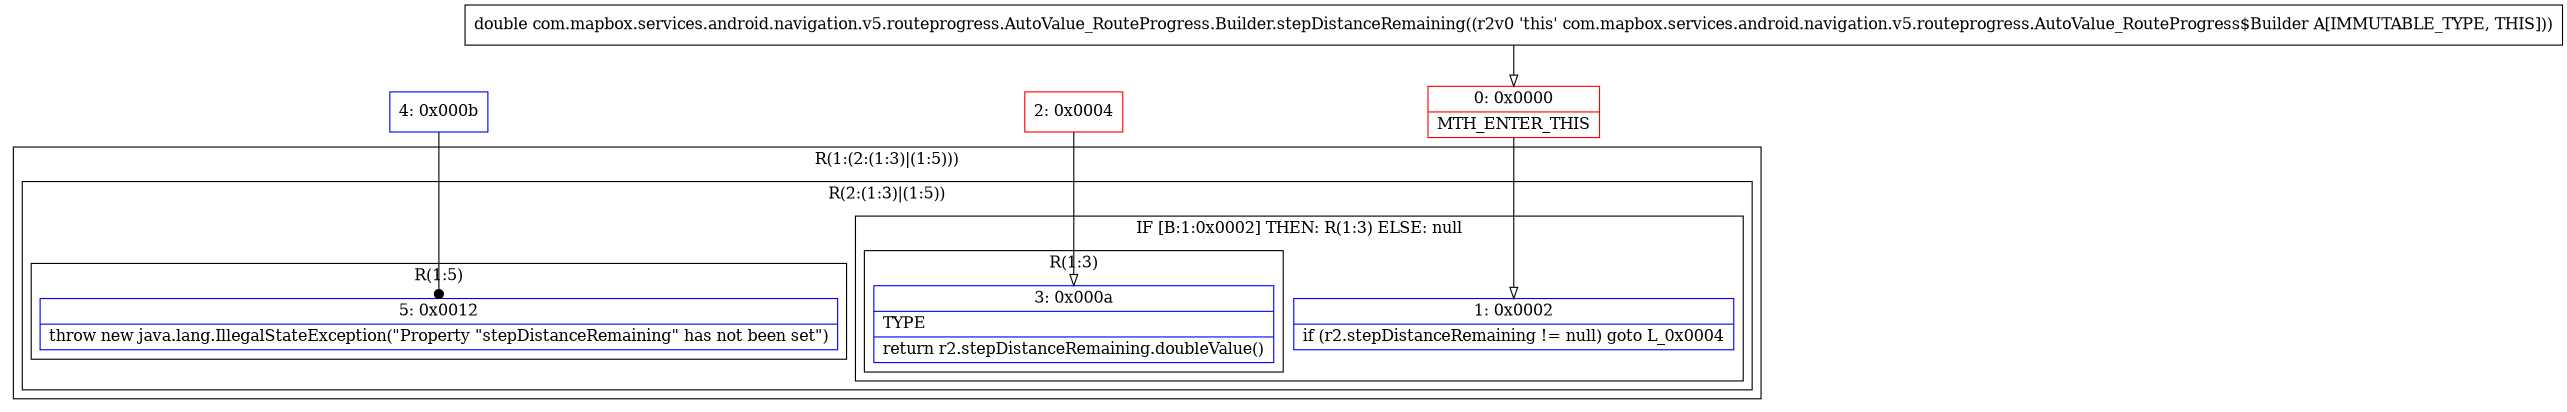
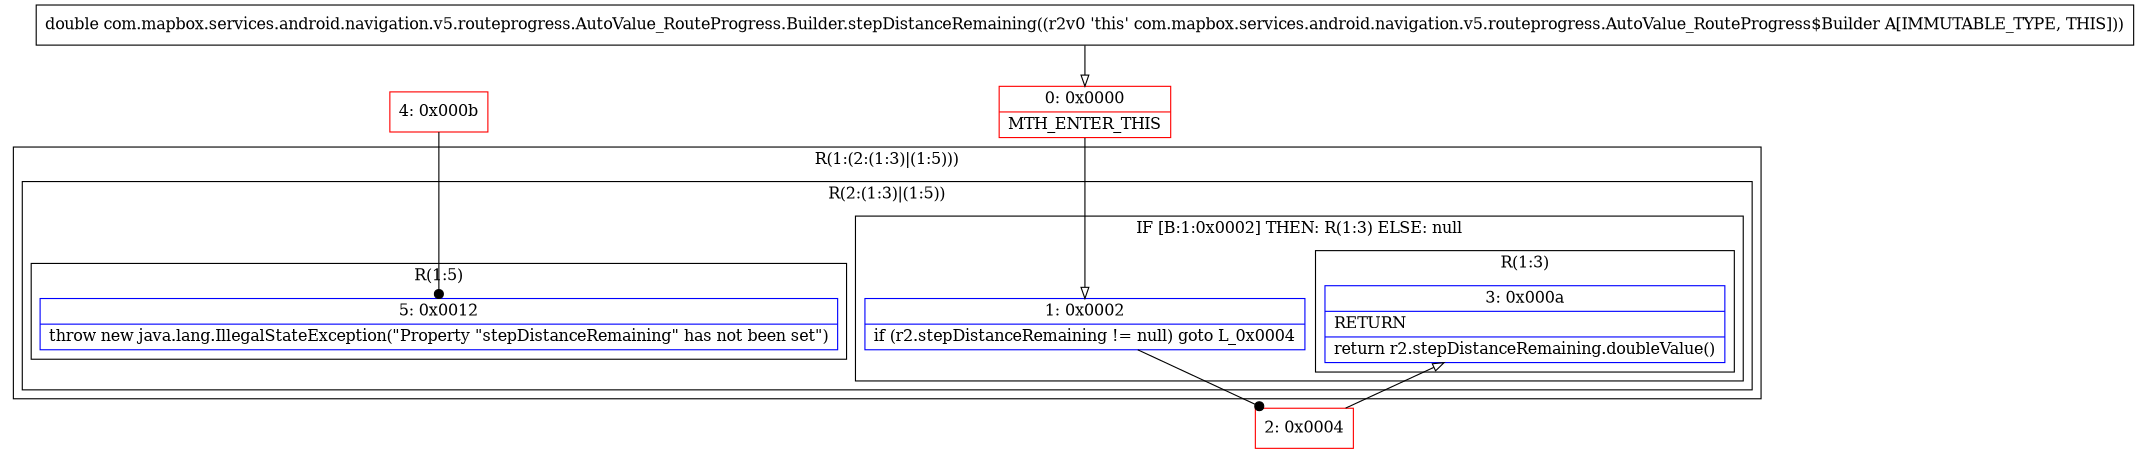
(439, 112) -> (439, 112)
(904, 324) -> (1370, 324)
none -> (1188, 373)
